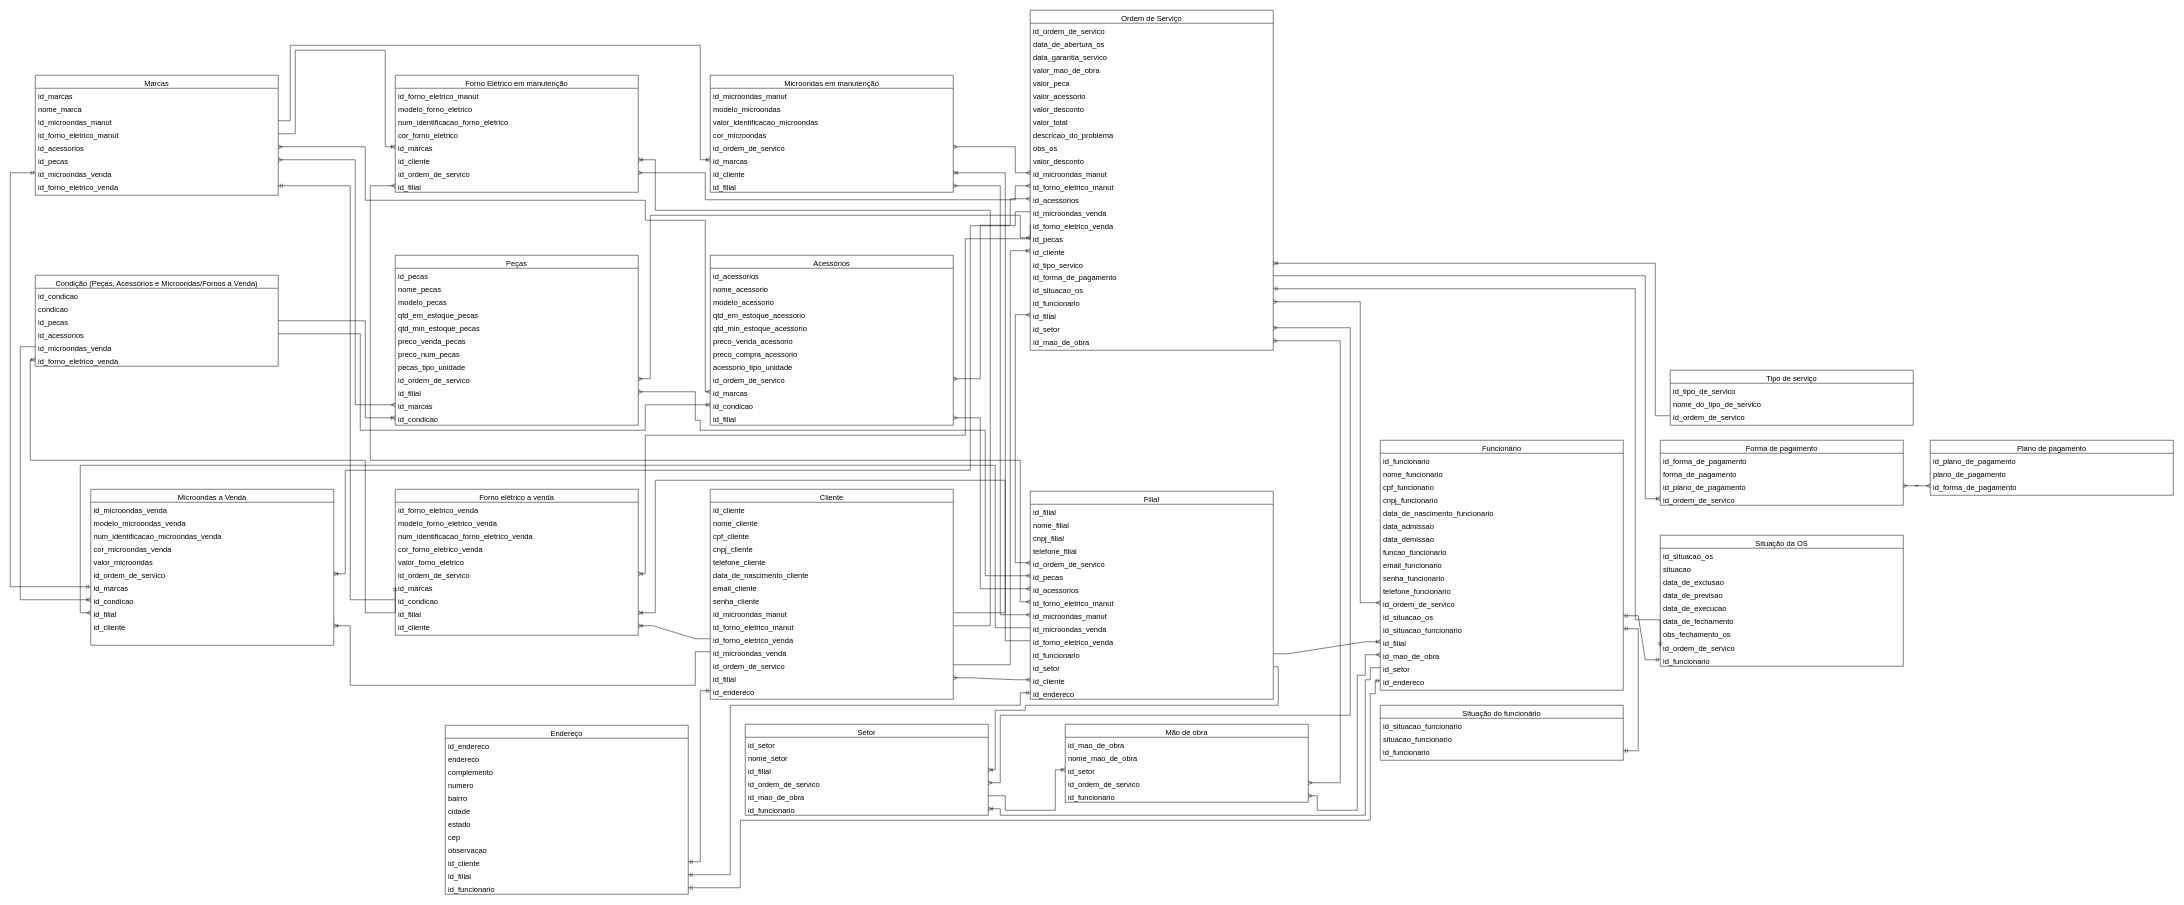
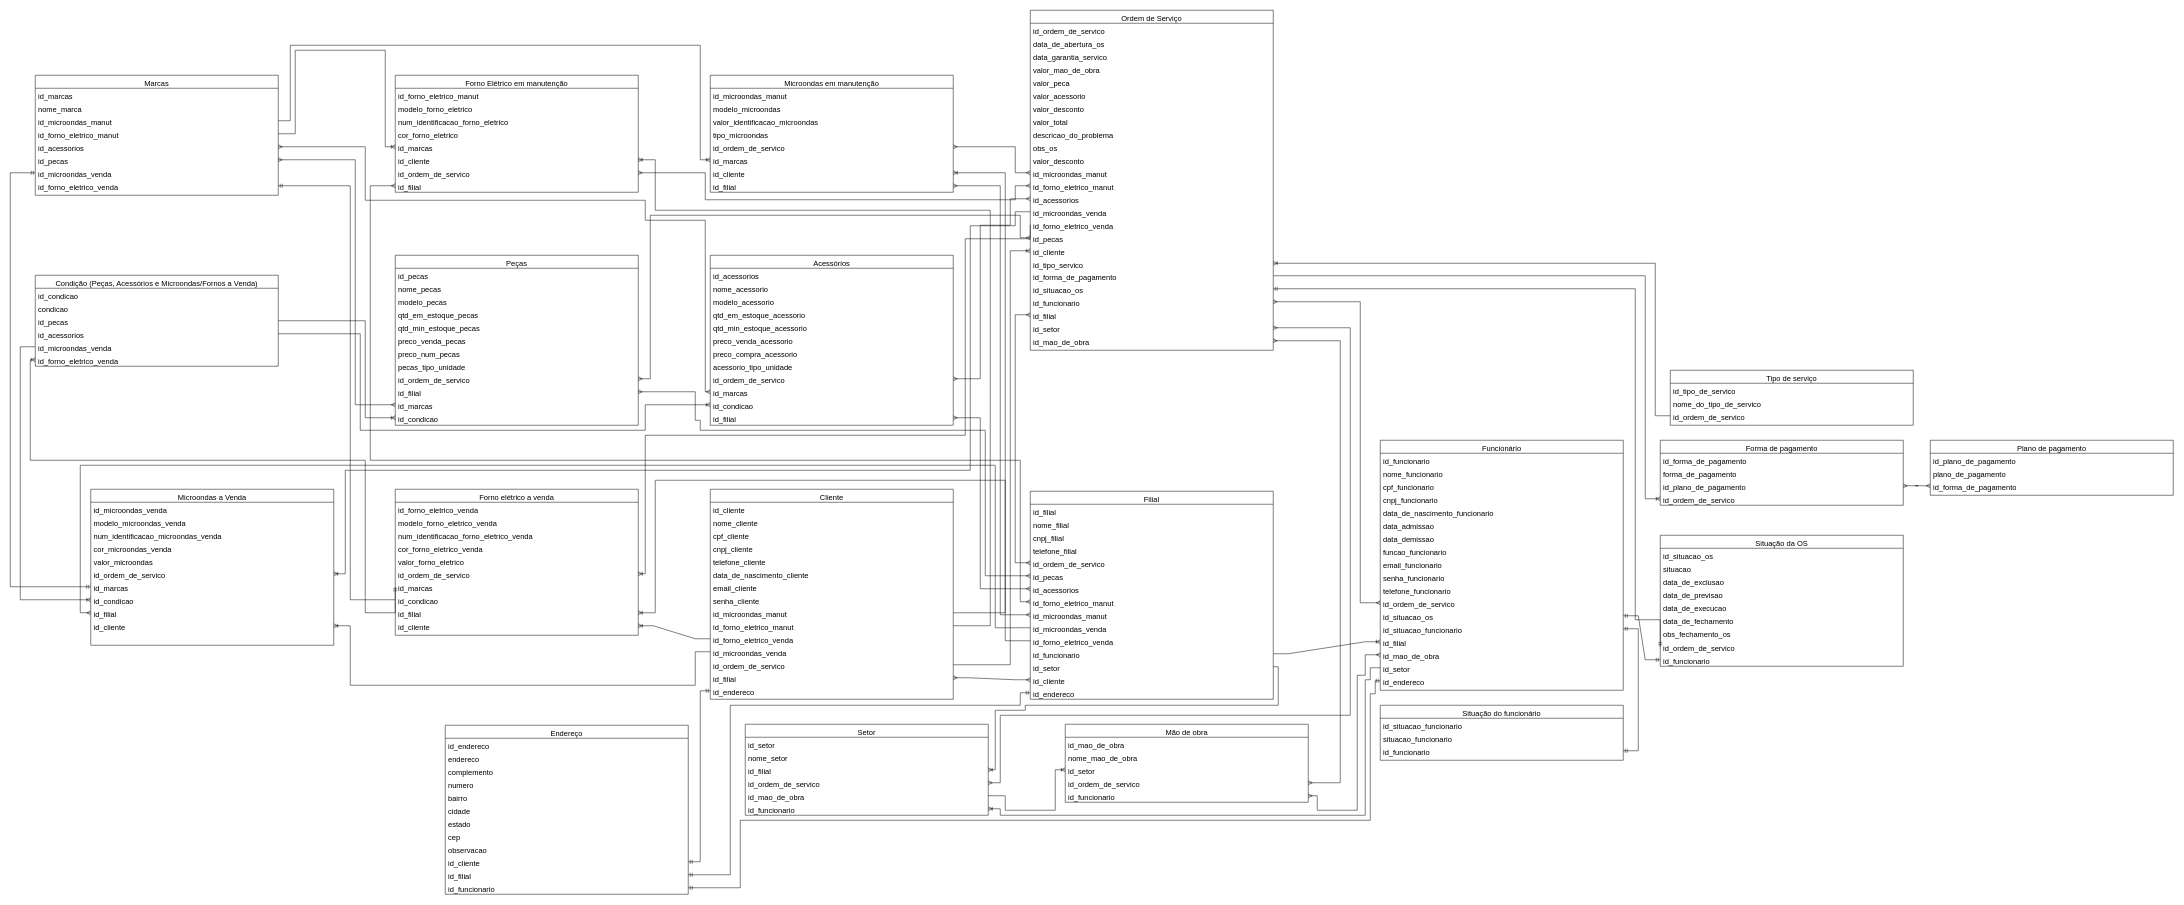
(741, 135) -> (743, 135)
